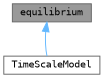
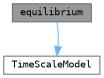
(46, 44) -> (58, 34)
